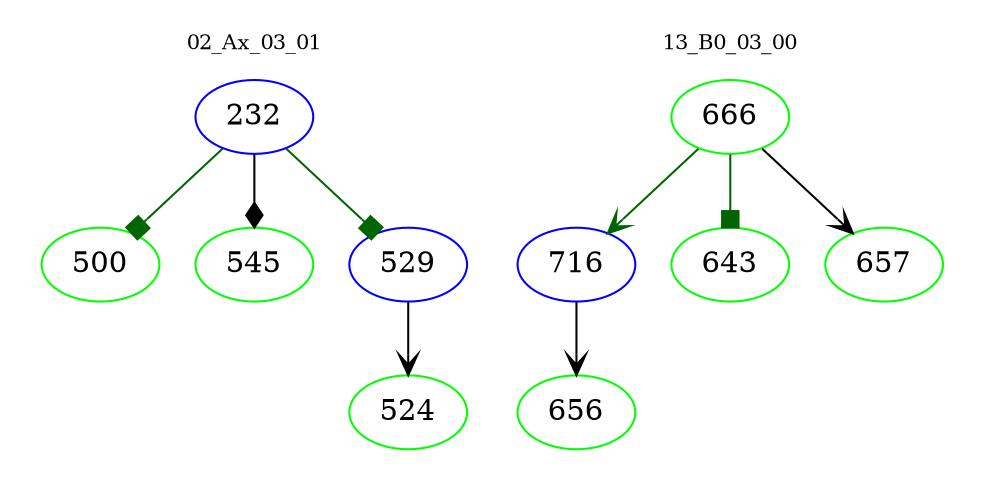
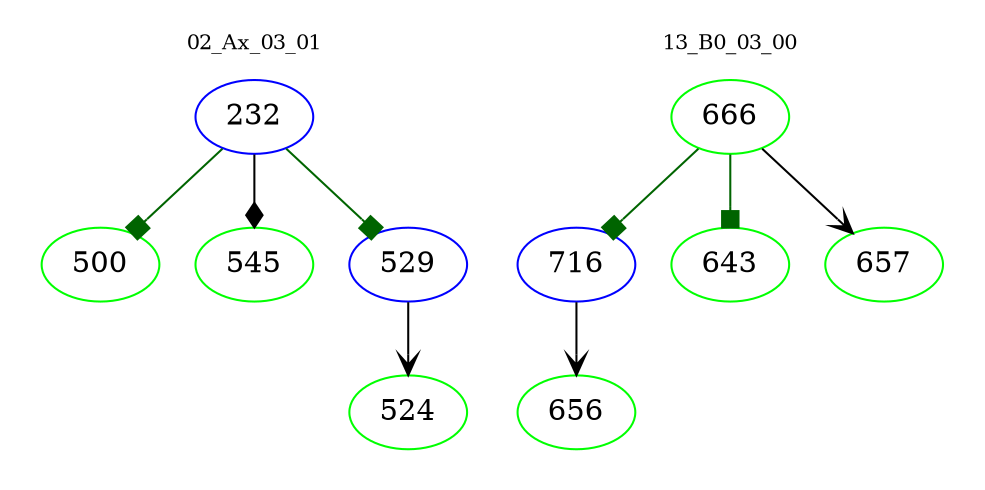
(661, 184) -> (661, 184)
